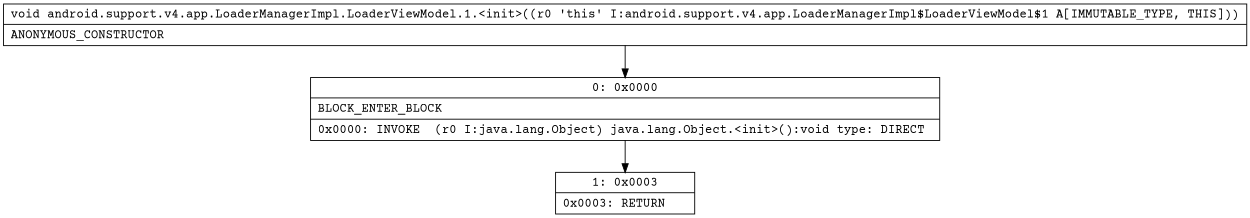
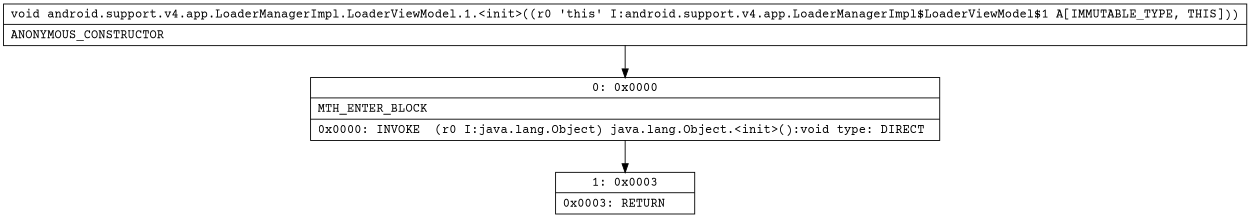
(380, 108) -> (373, 108)
